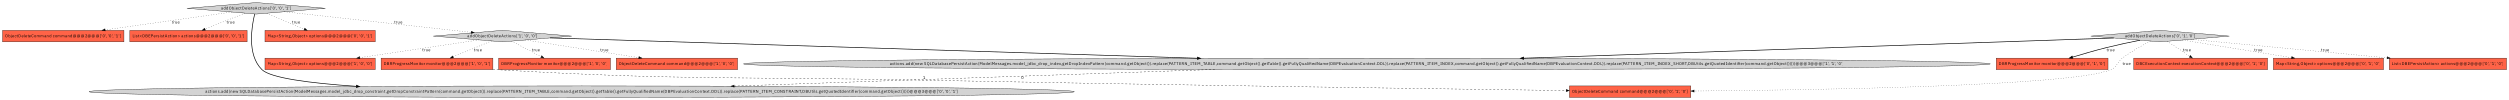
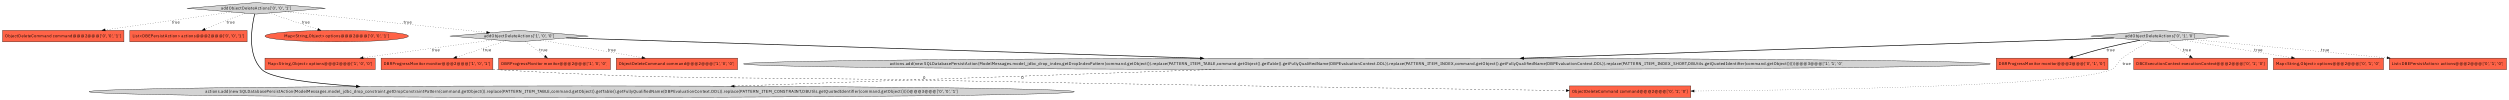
(320, 36) -> (337, 36)
(924, 78) -> (924, 78)
